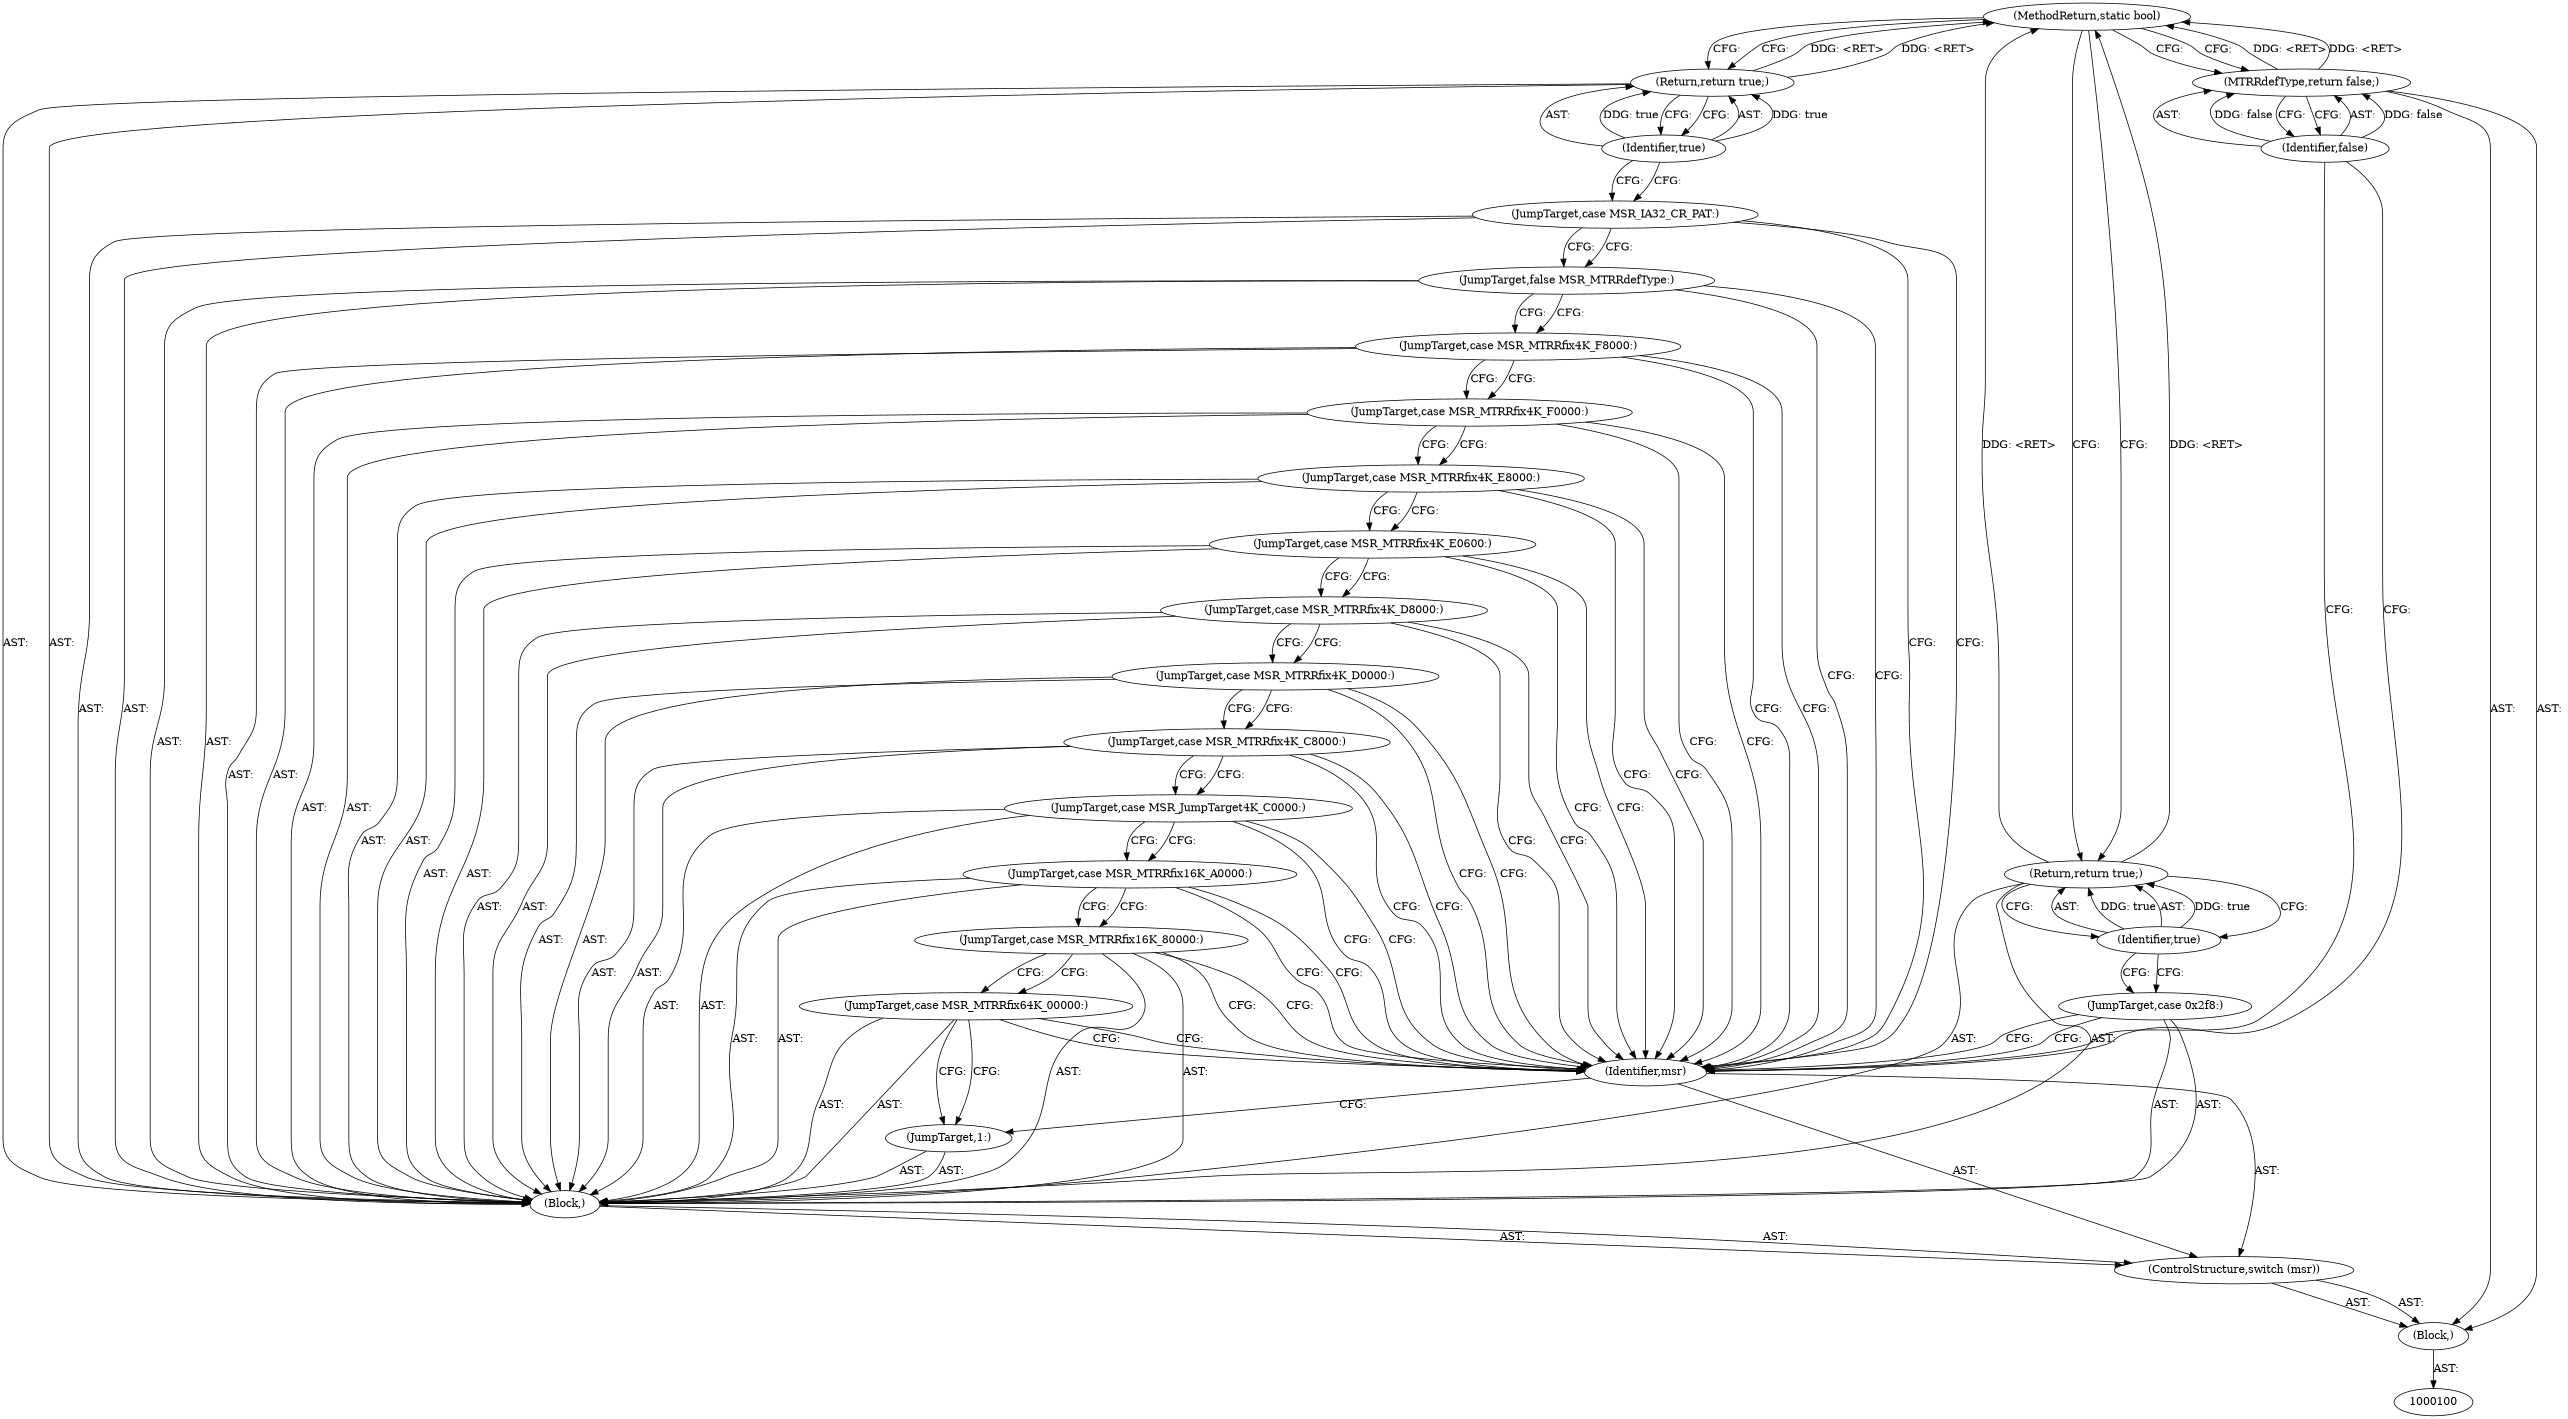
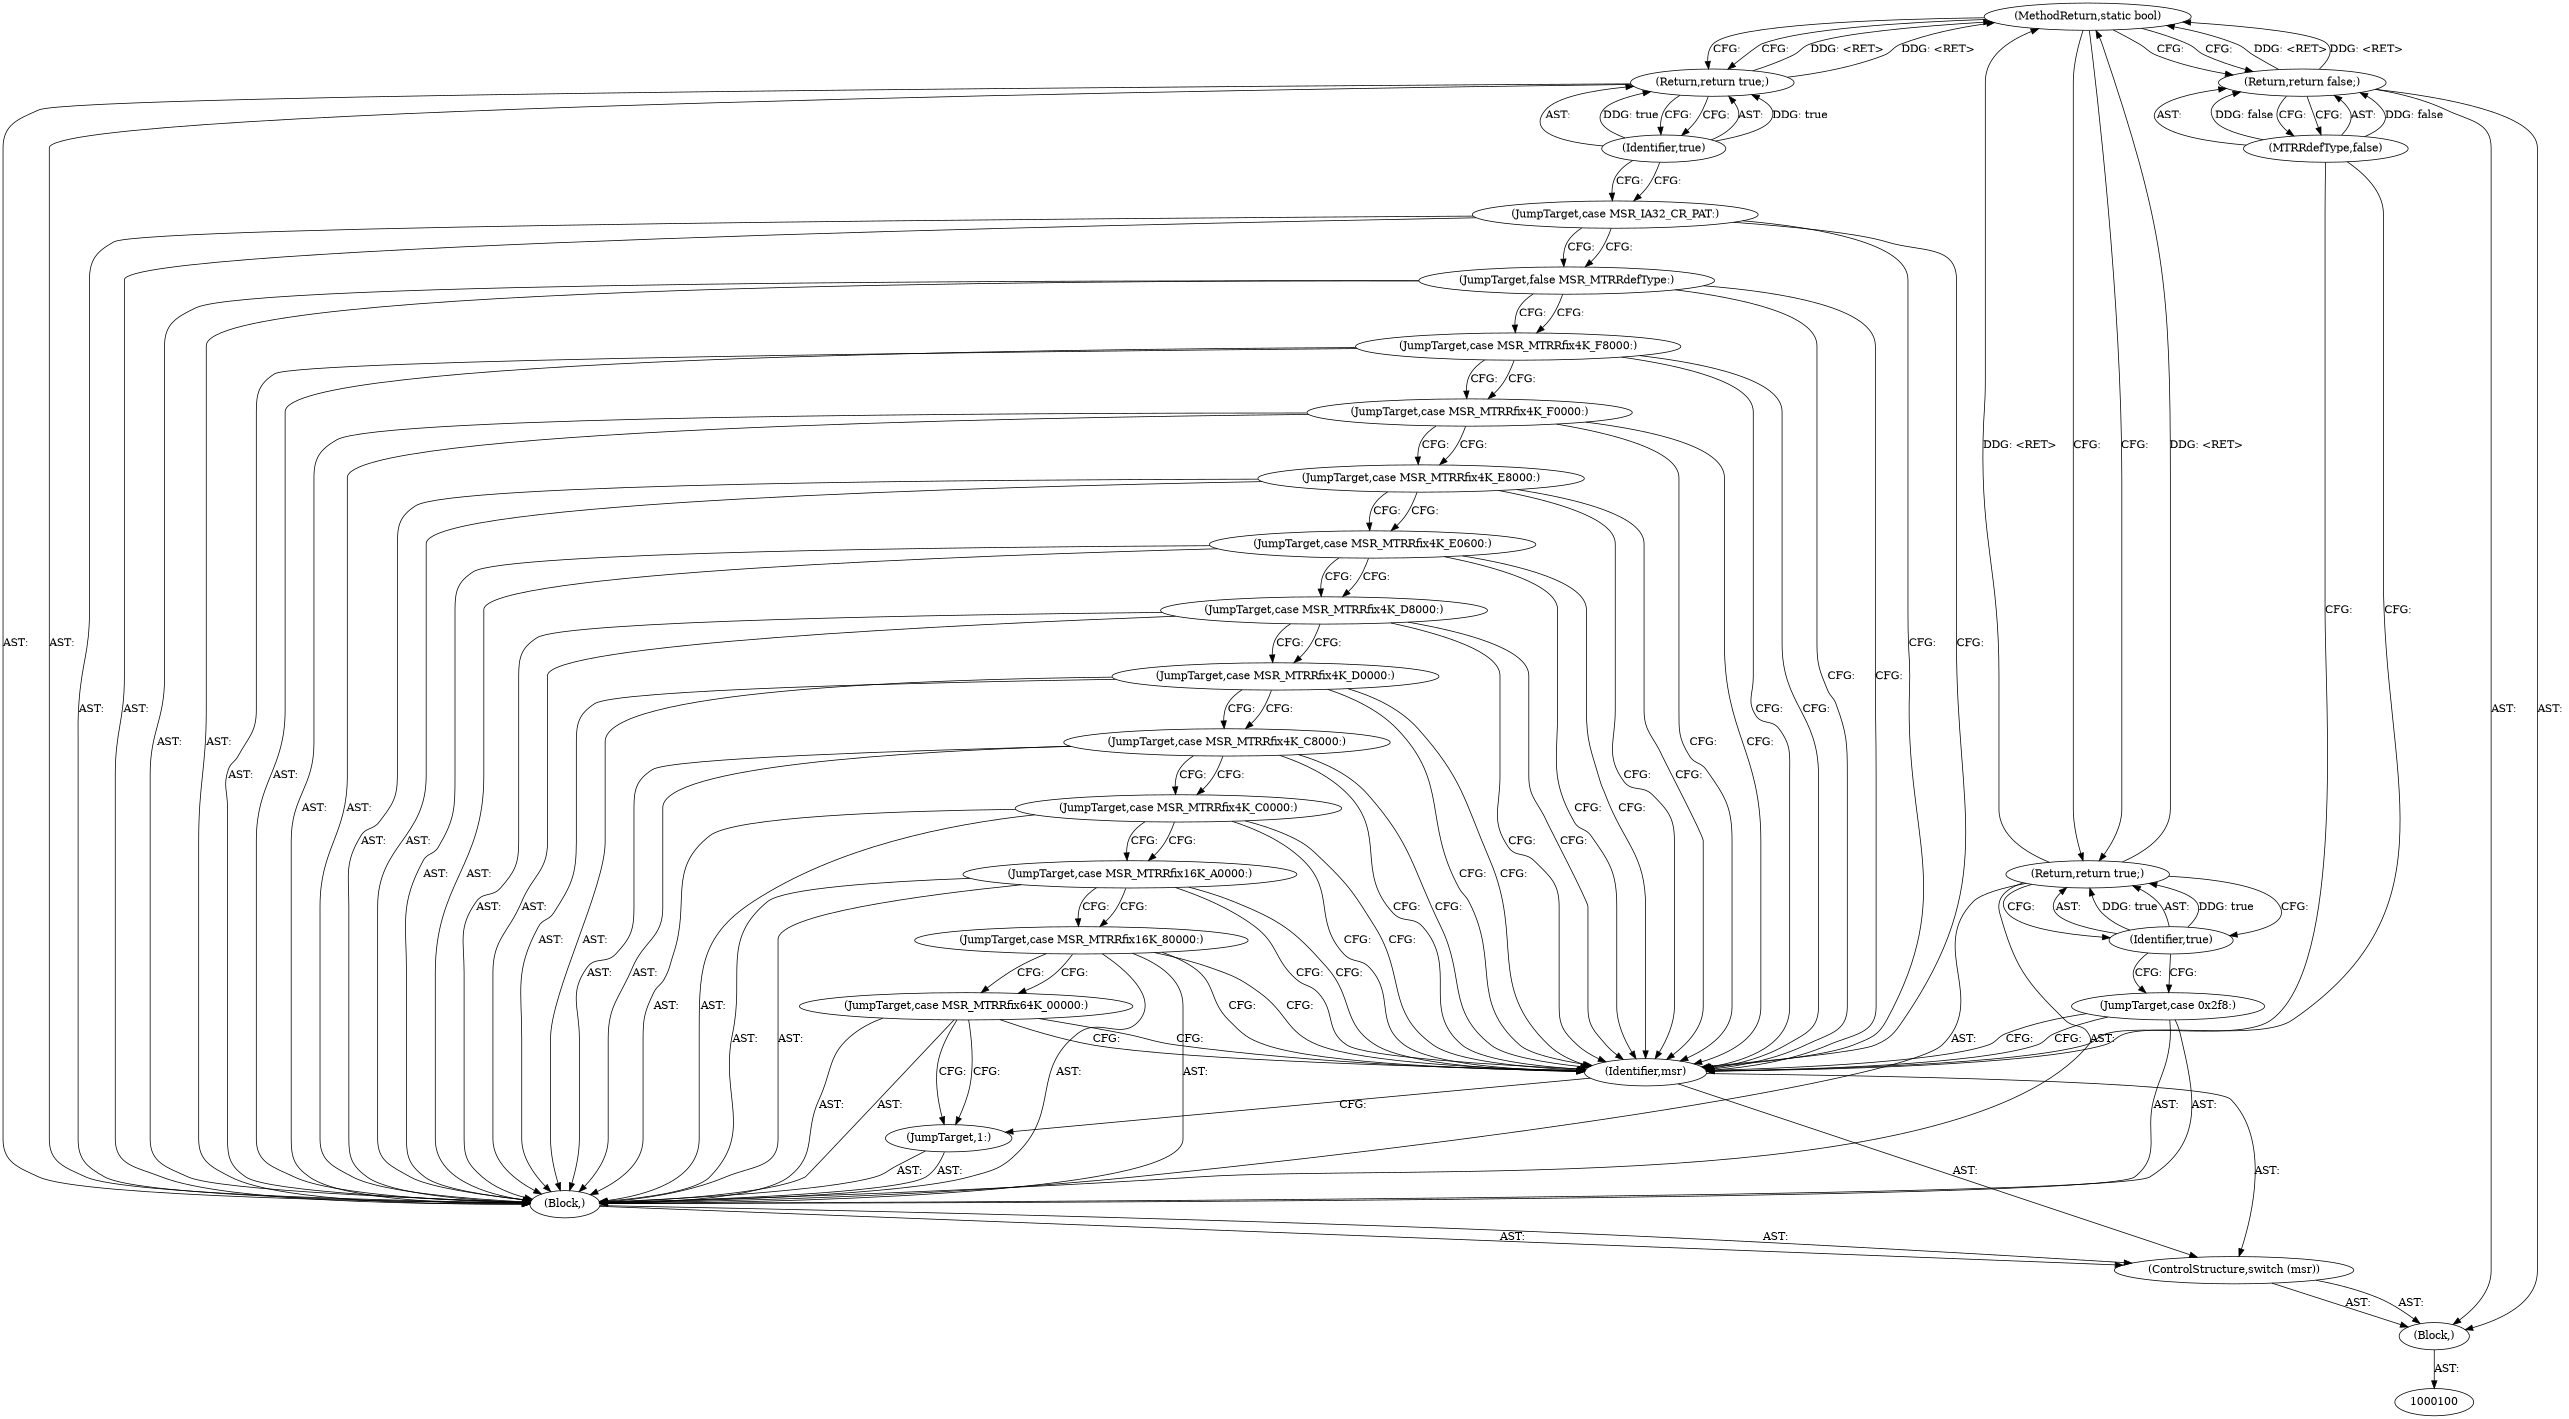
(2302, 83) -> (2302, 83)
(2325, 149) -> (2326, 149)
(1178, 808) -> (1178, 808)
